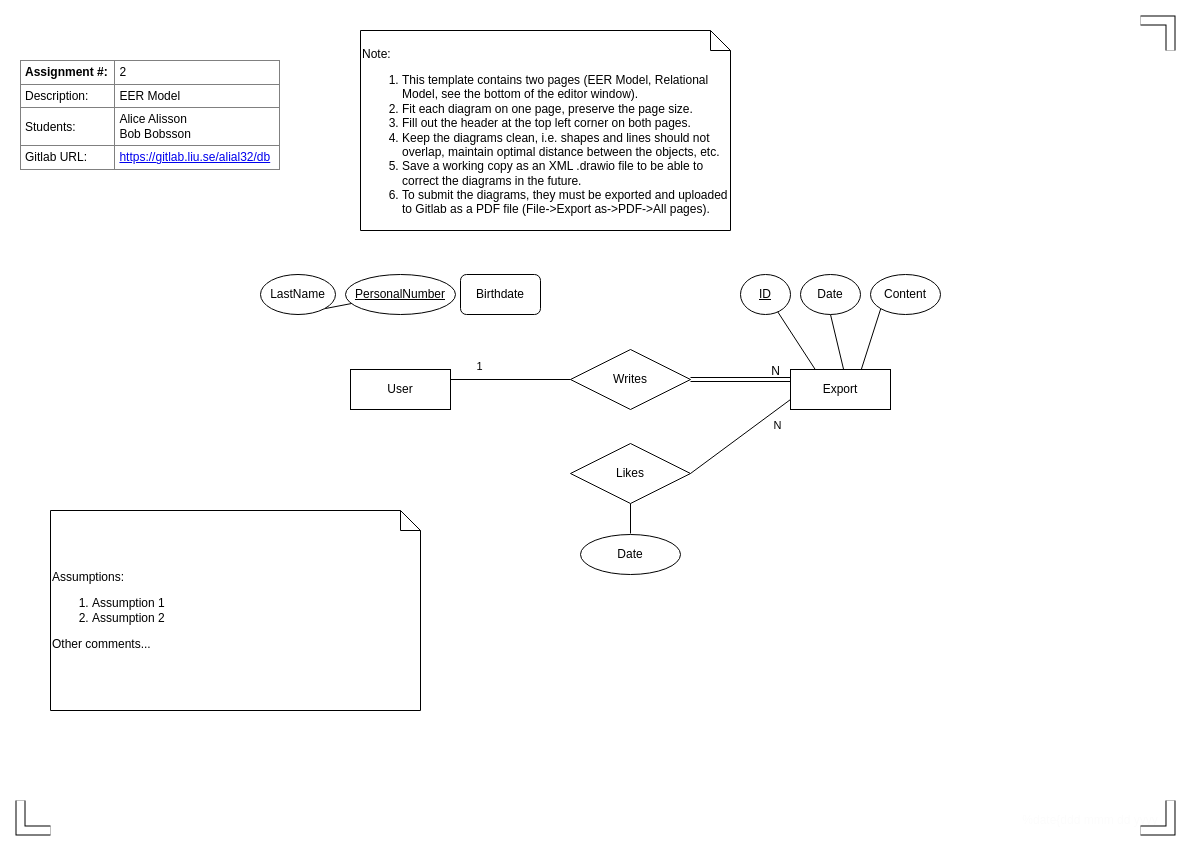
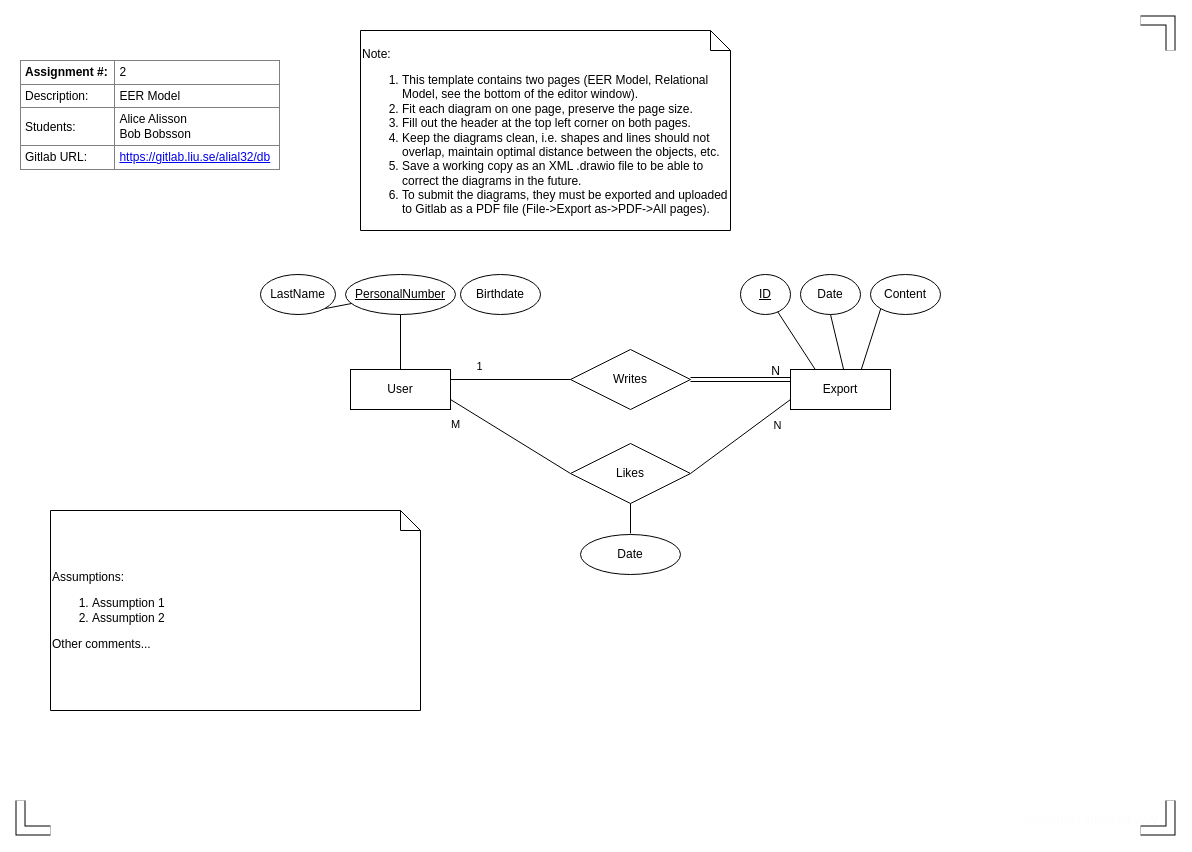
(501, 295) -> (501, 295)
none -> (401, 342)
none -> (511, 437)
